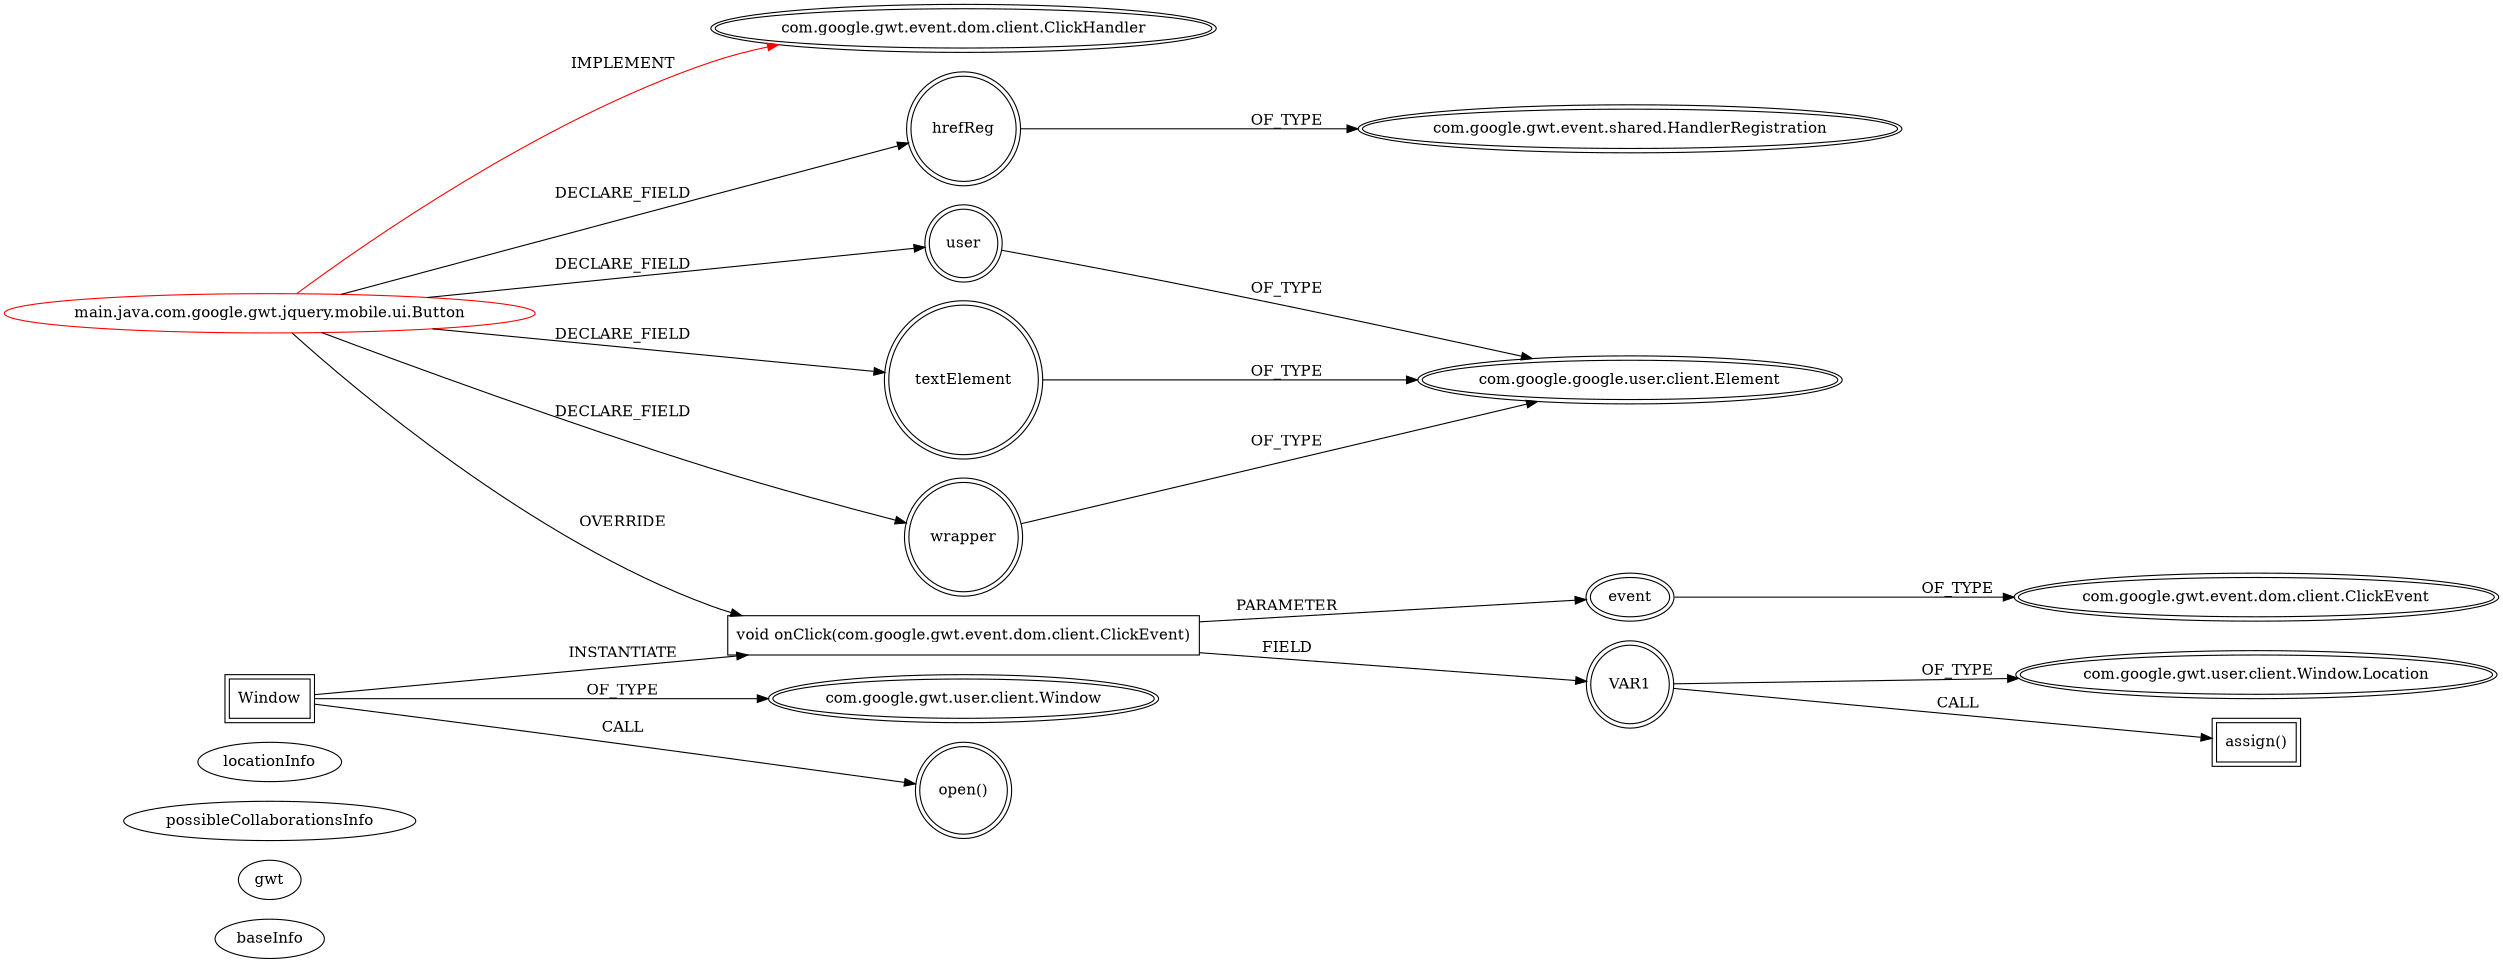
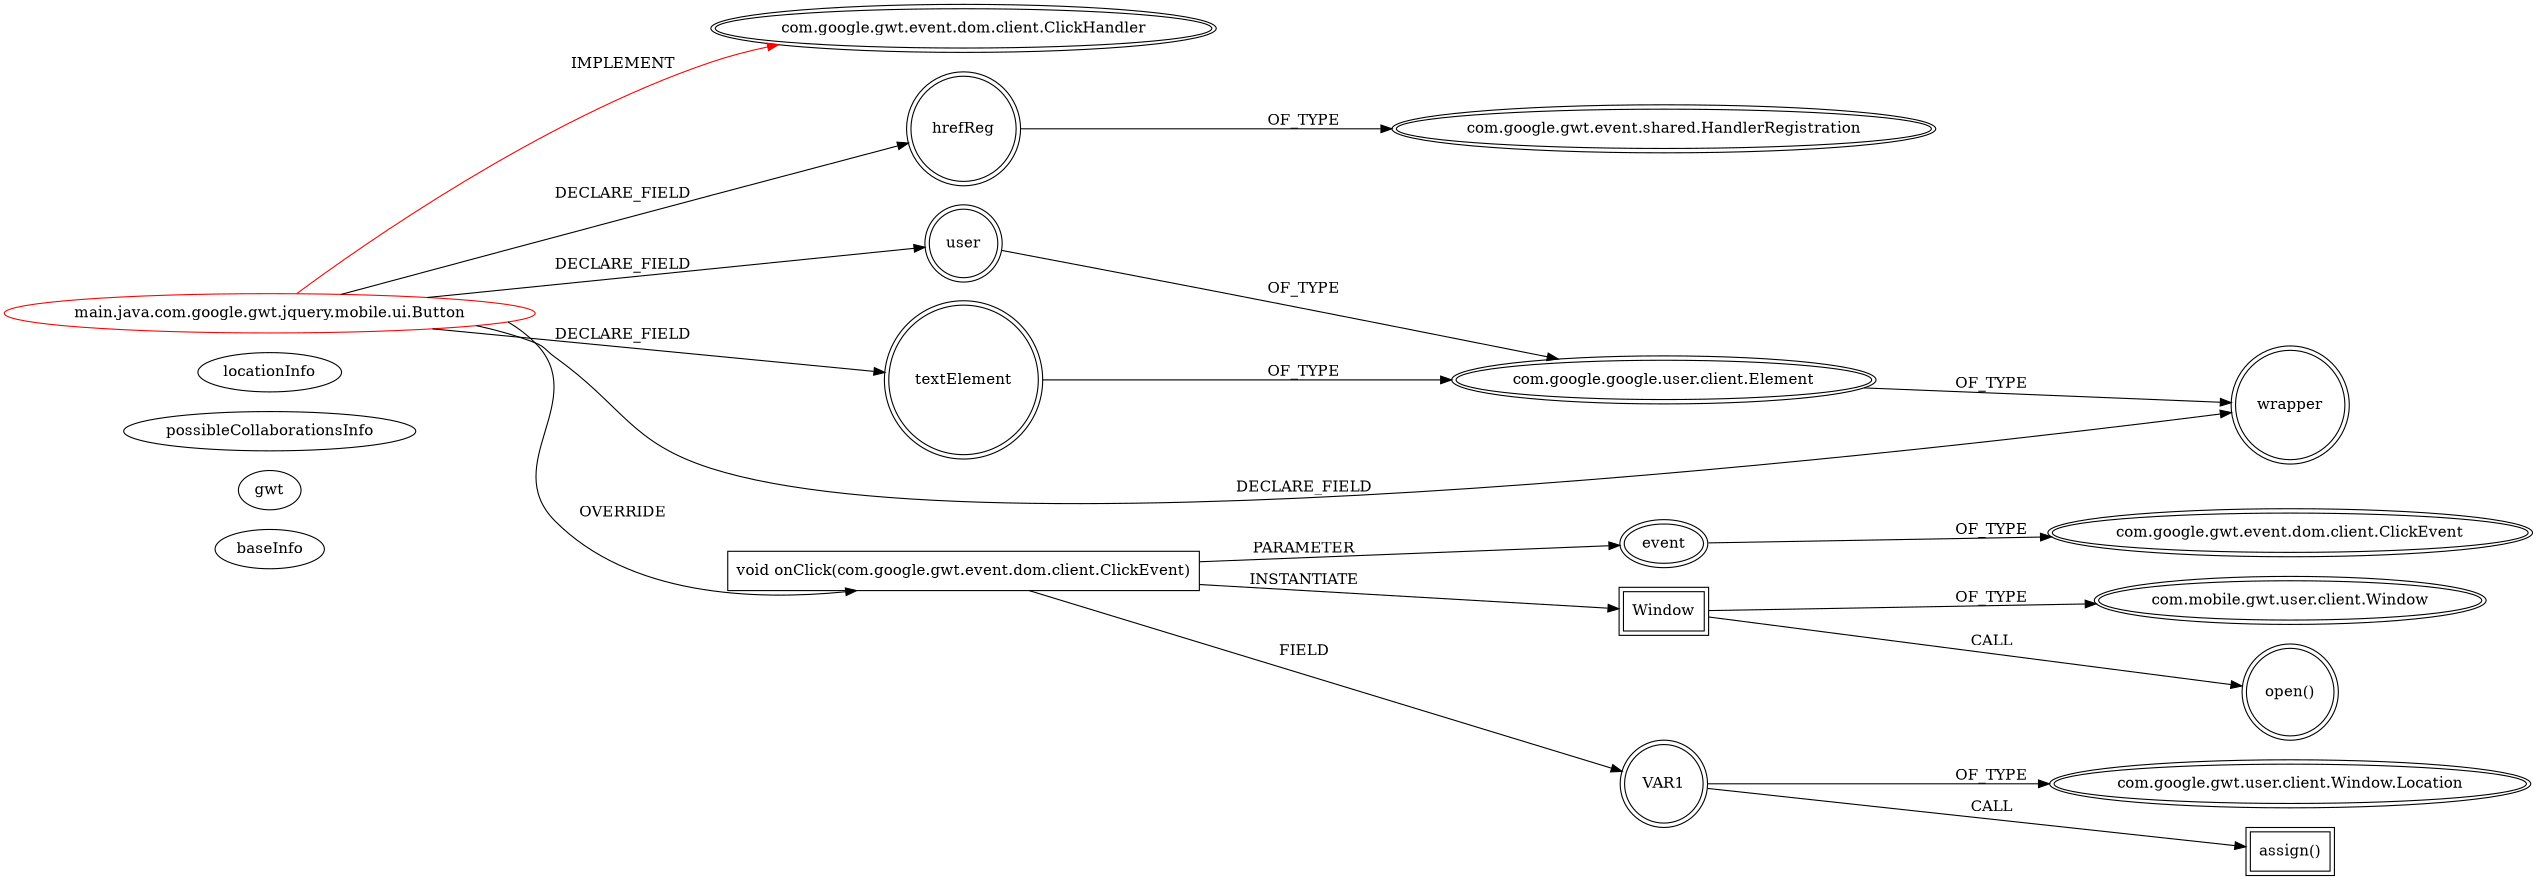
(1274, 464) -> (2042, 395)
(525, 675) -> (1404, 596)
(964, 699) -> (2290, 600)
